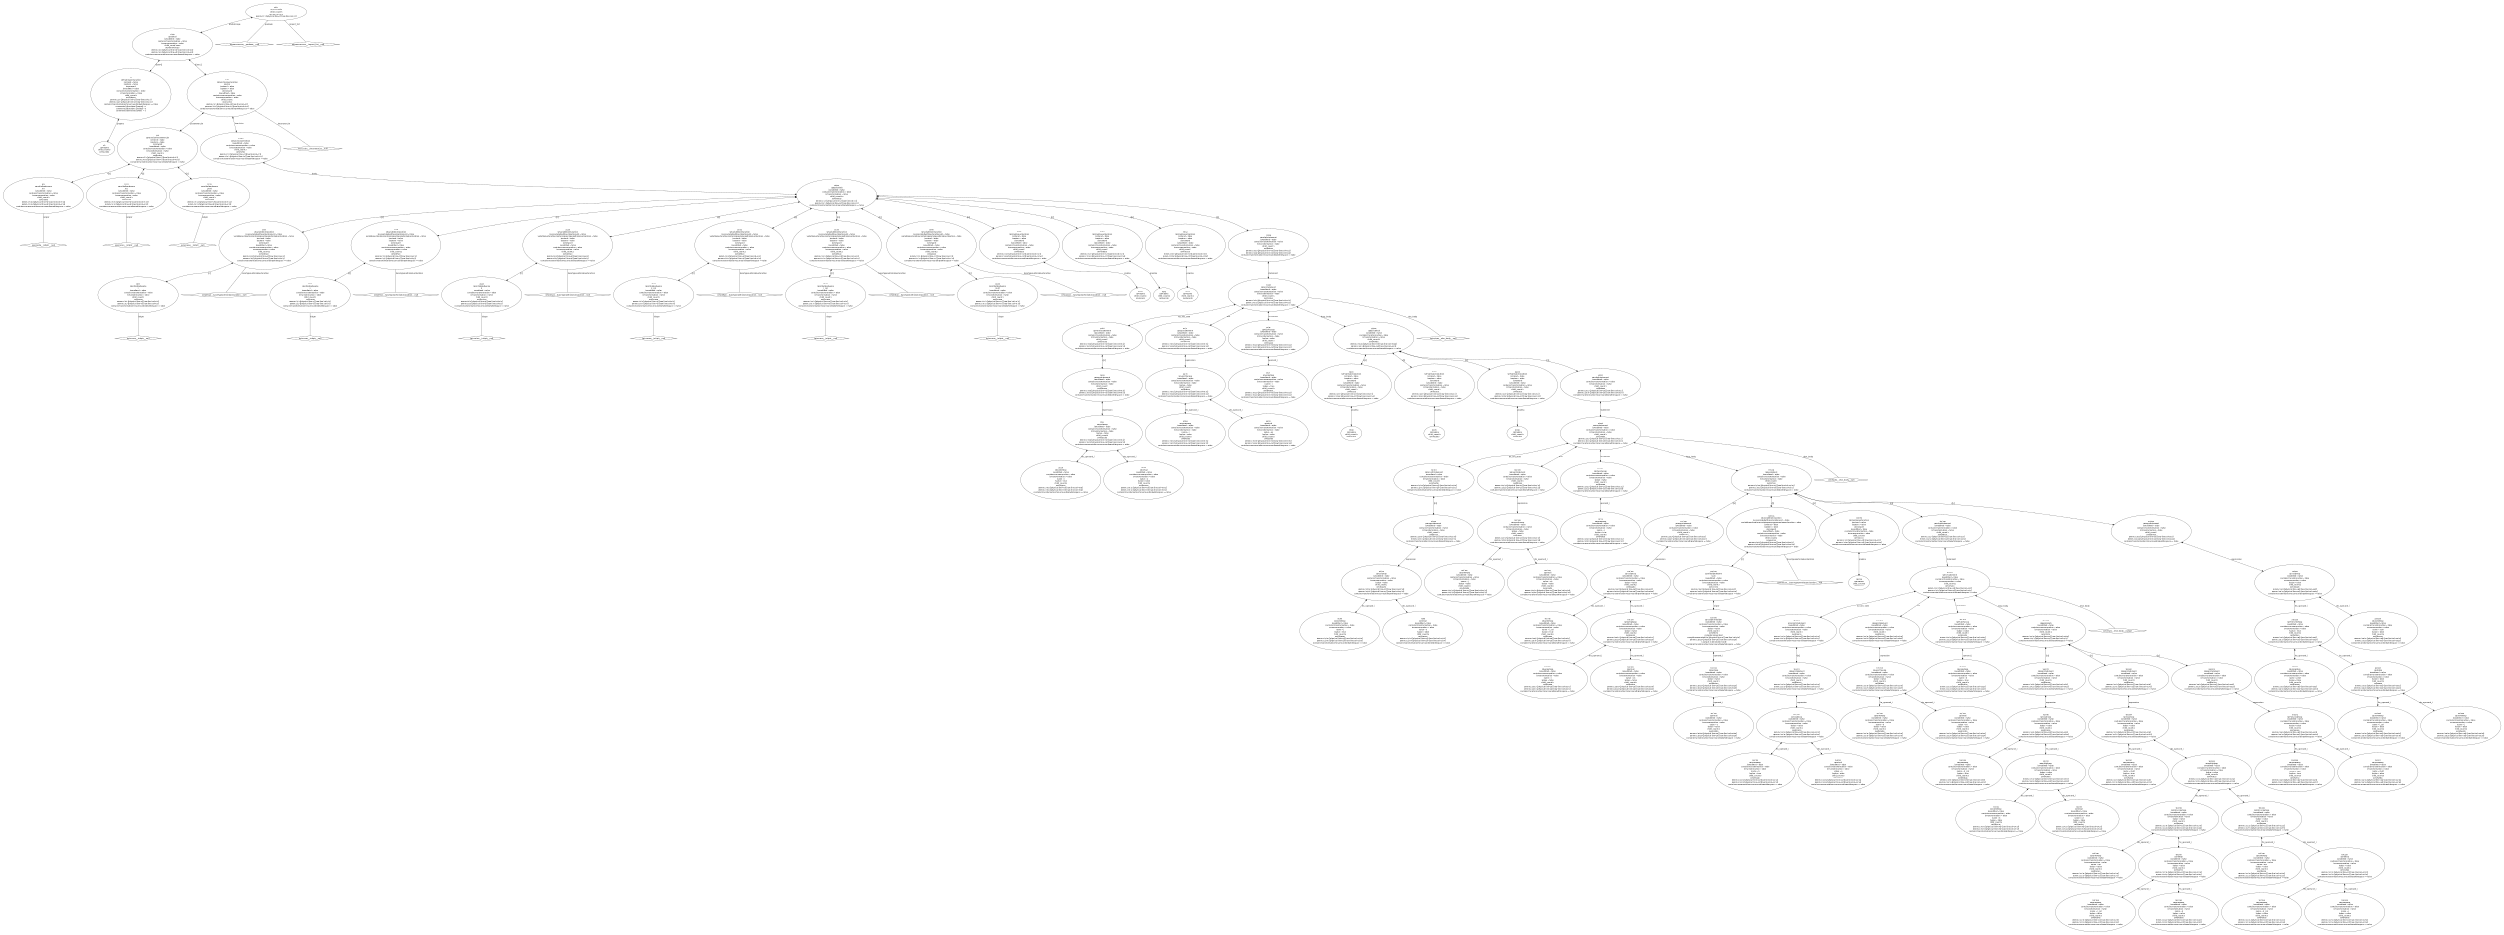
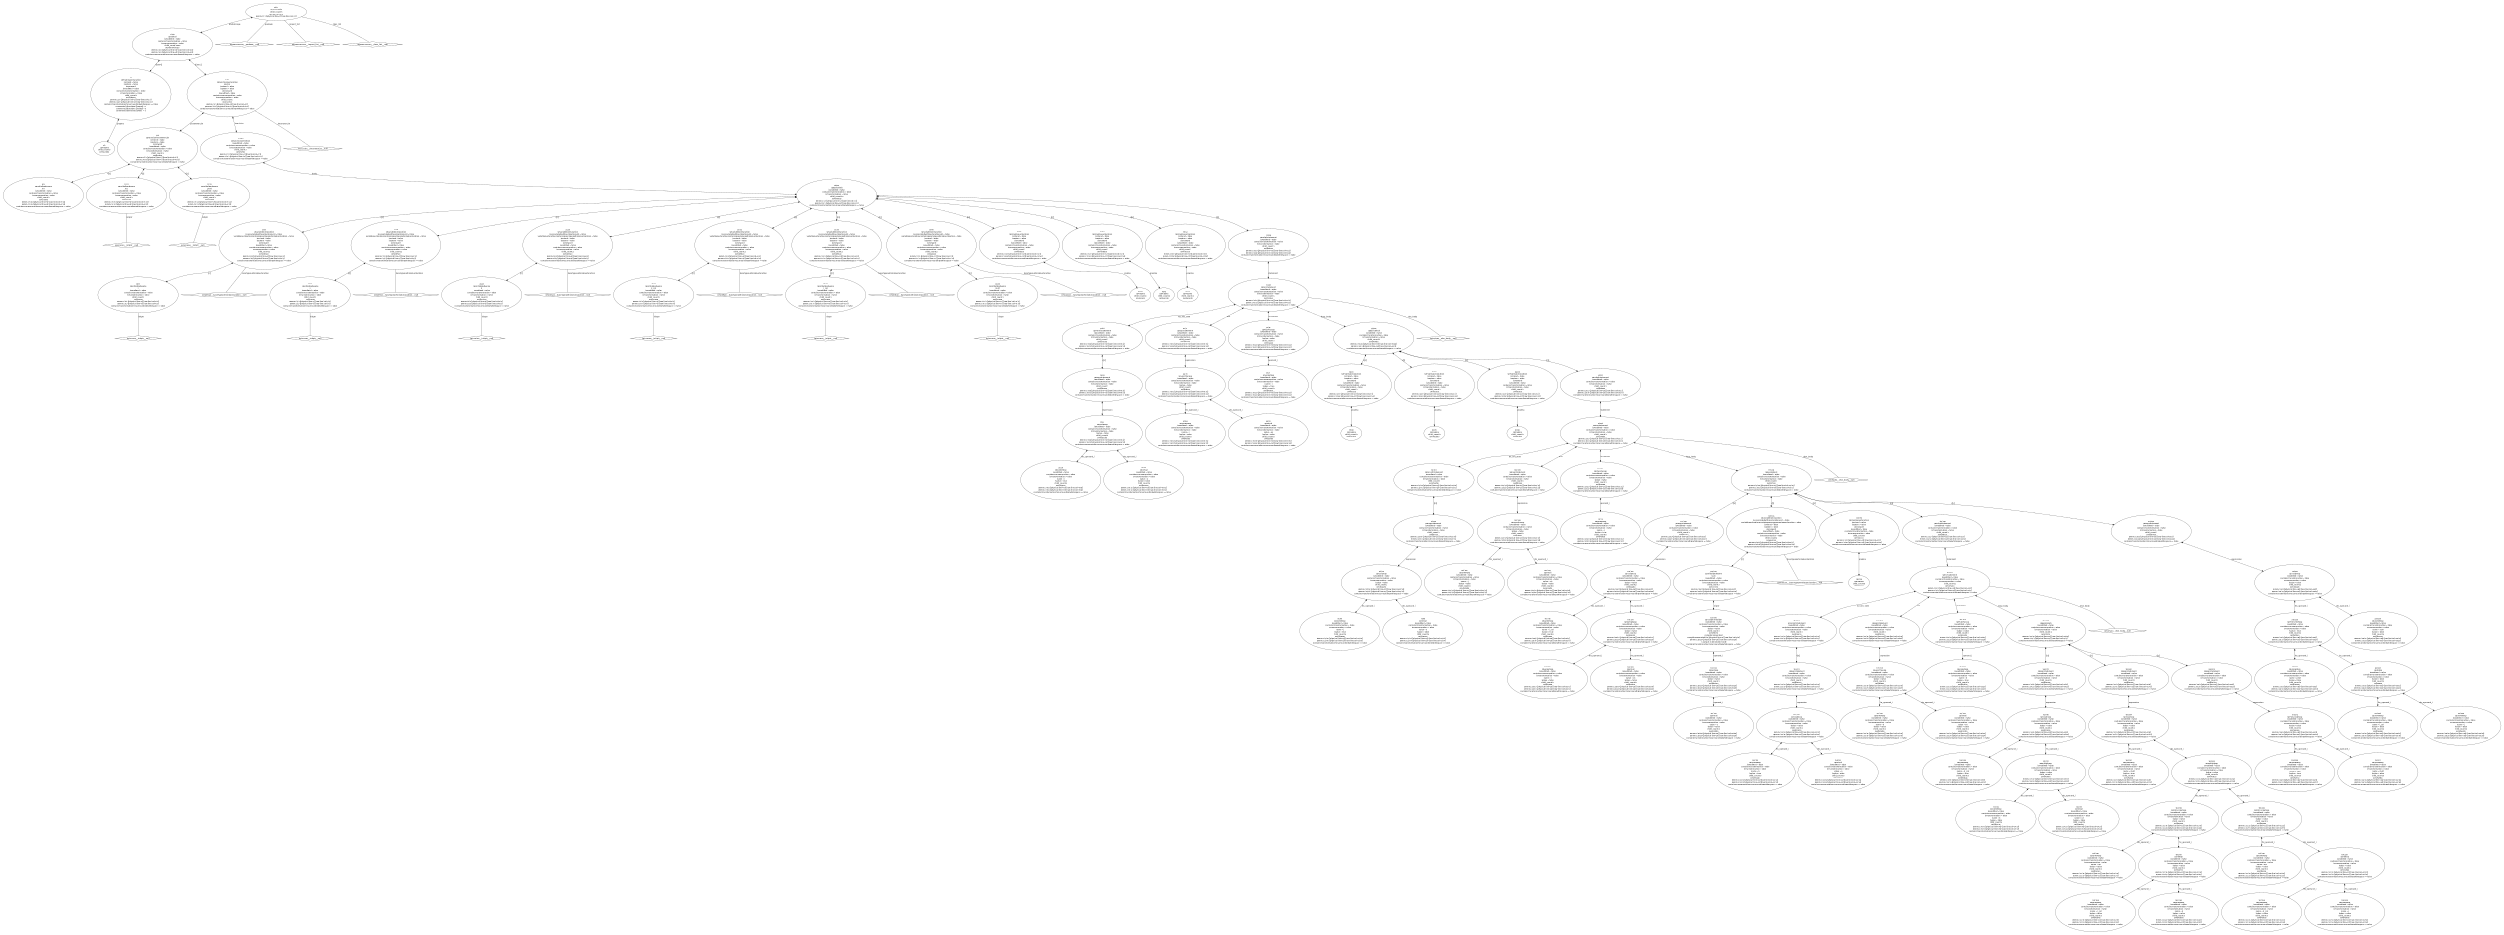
none -> (373, 44)
(43, 245) -> none
(2117, 631) -> (2117, 631)
